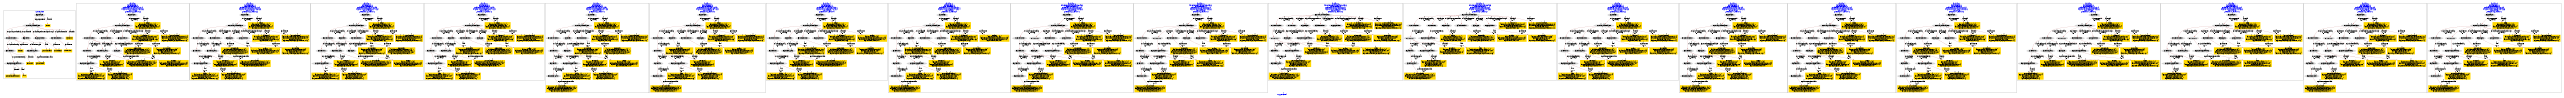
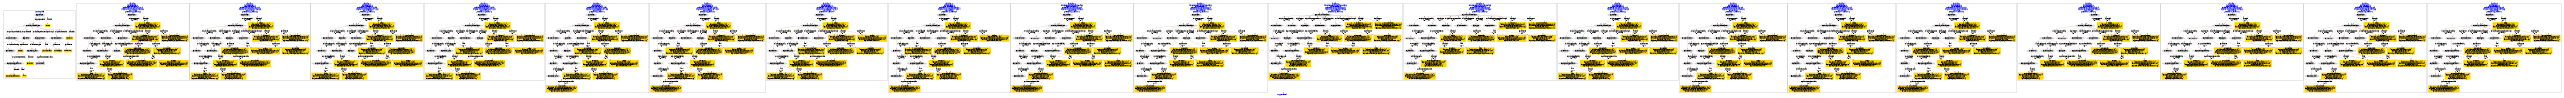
(39, 12) -> (39, 12)
(40, 63) -> (40, 63)
